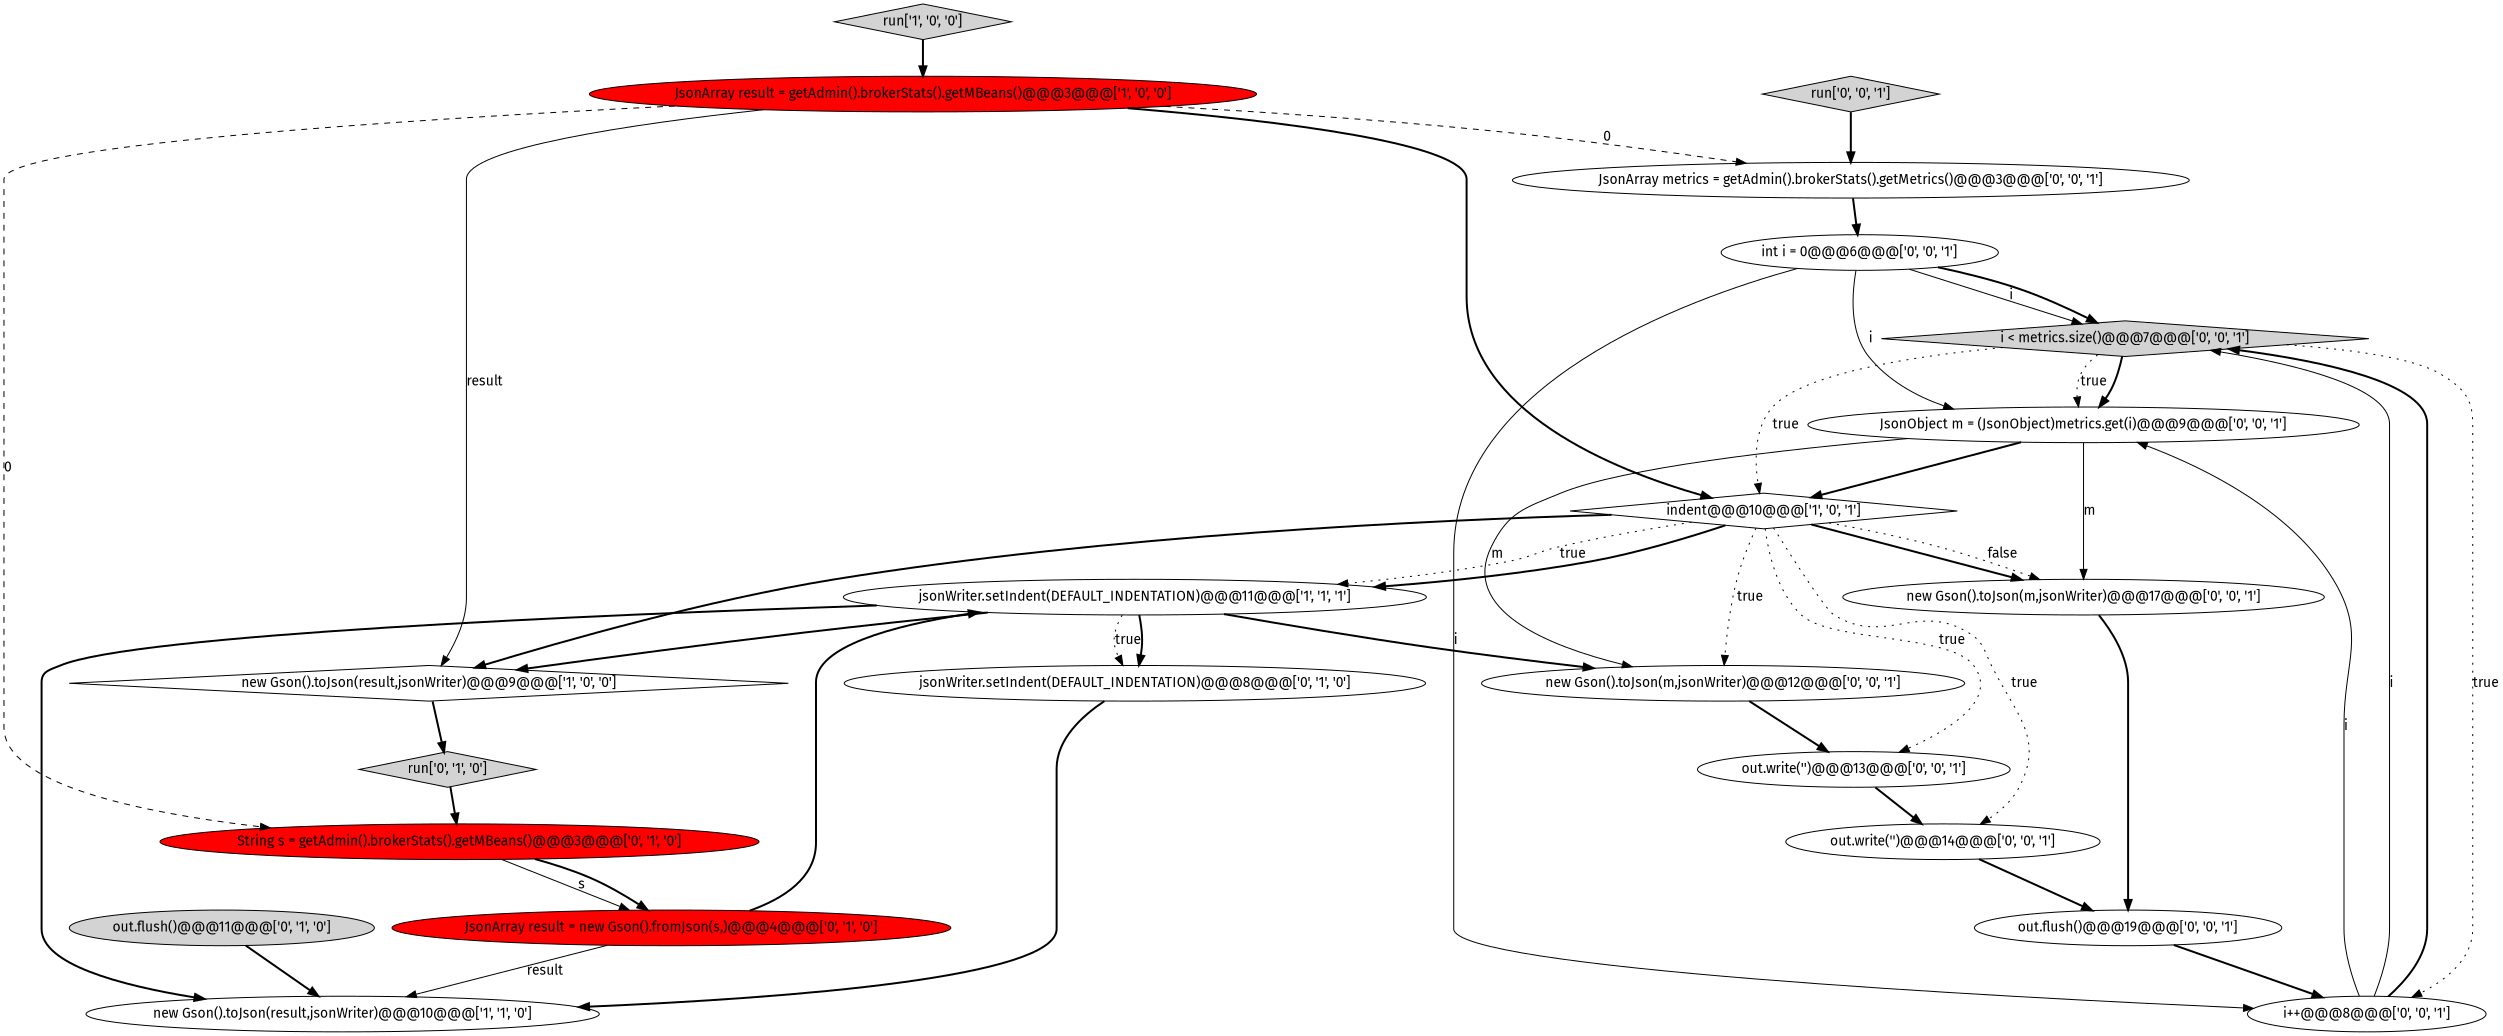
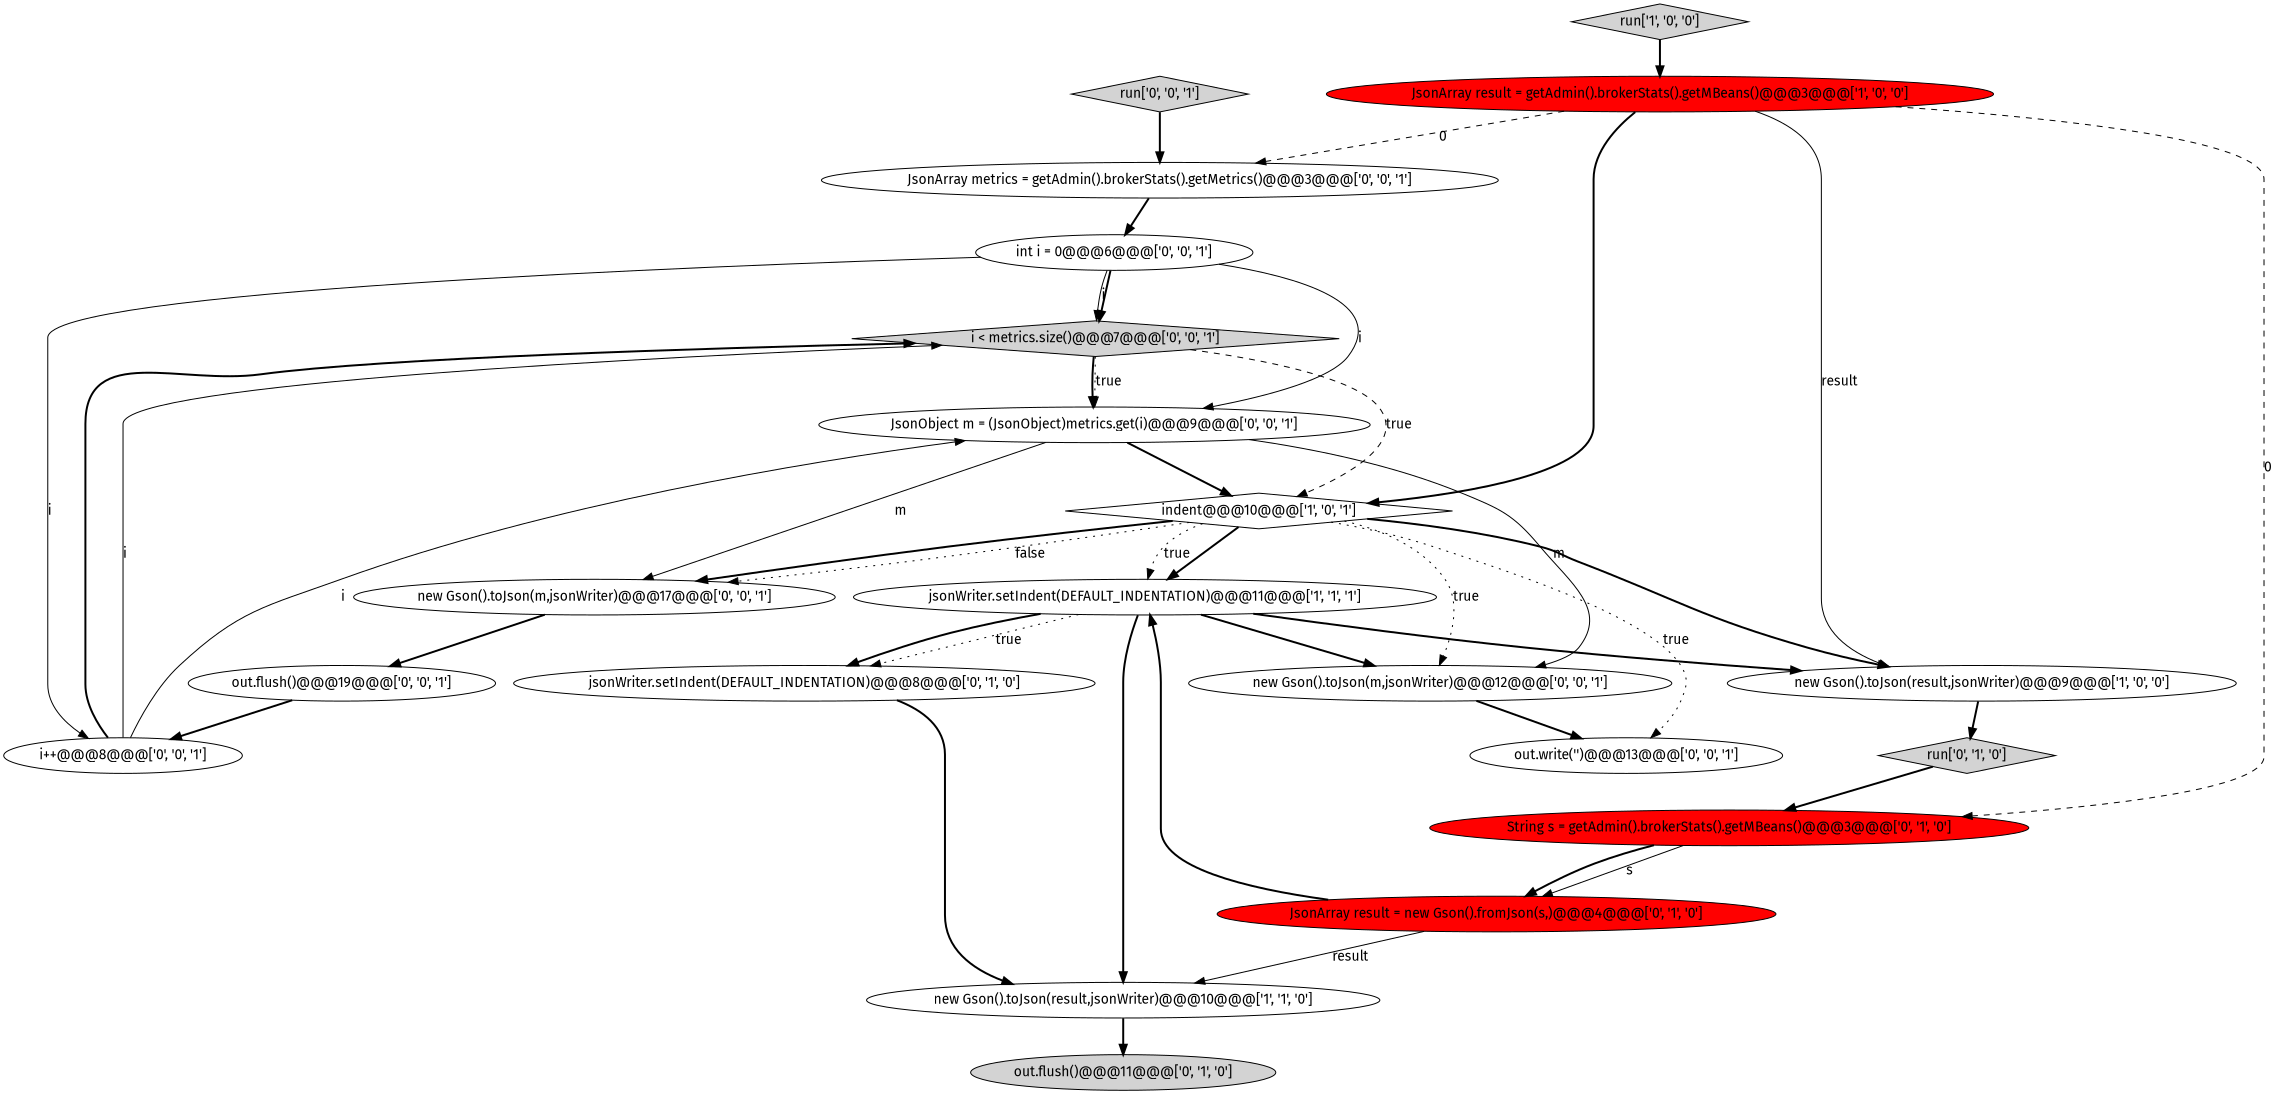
(1844, 373) -> (1350, 387)
(2473, 609) -> none
(429, 683) -> (1982, 683)
(1943, 842) -> none
(278, 968) -> (1123, 1031)
